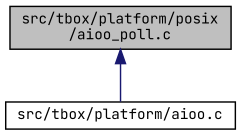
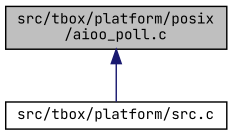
(121, 116) -> (116, 116)
